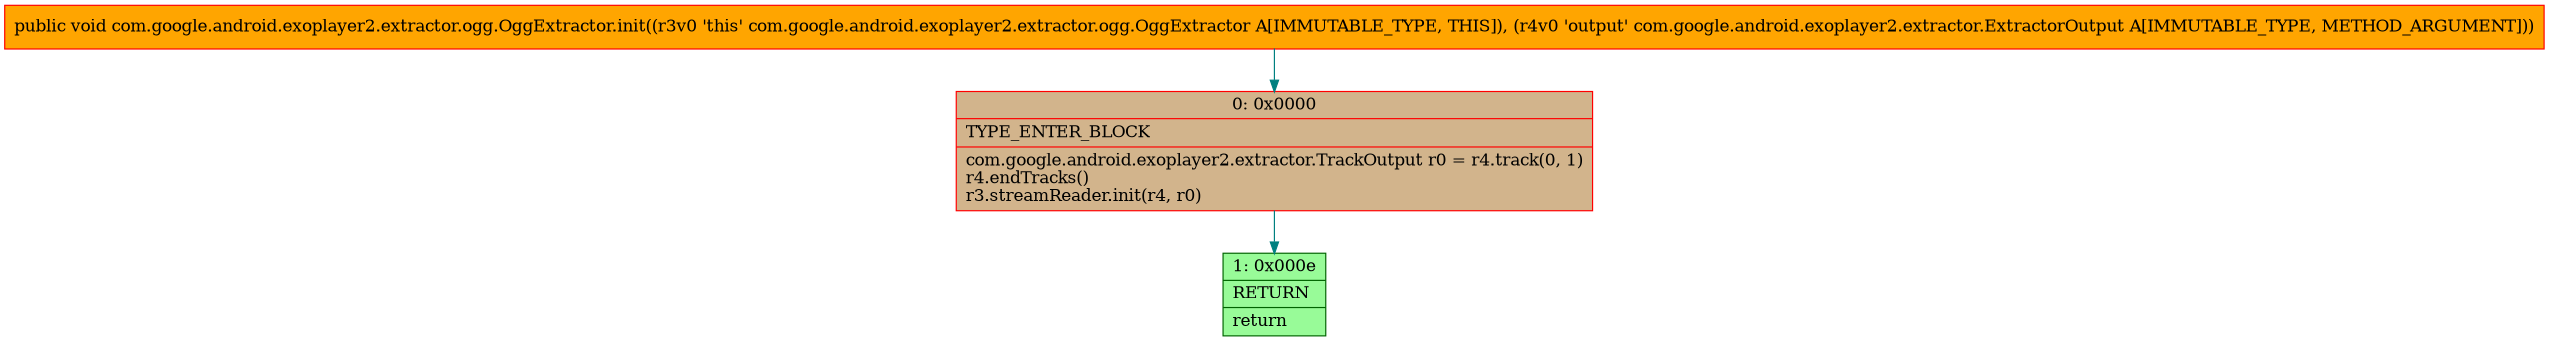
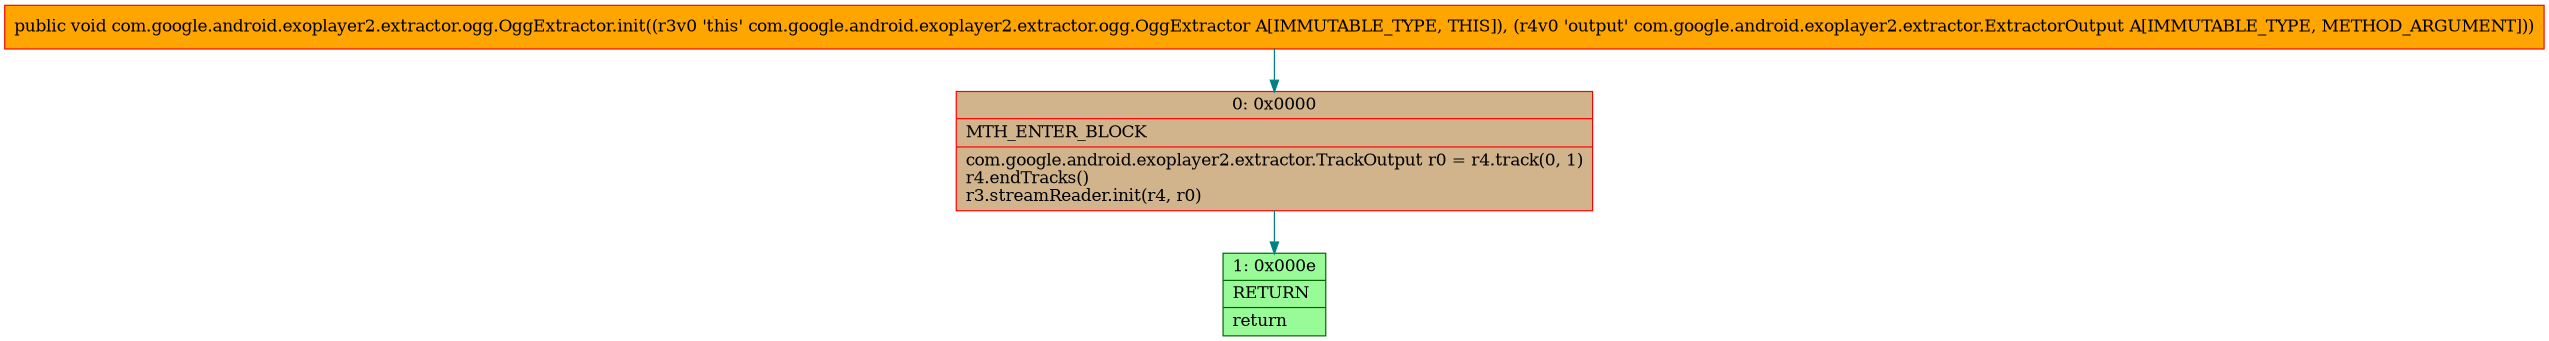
(1058, 132) -> (1057, 132)
